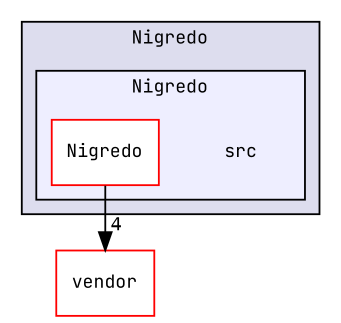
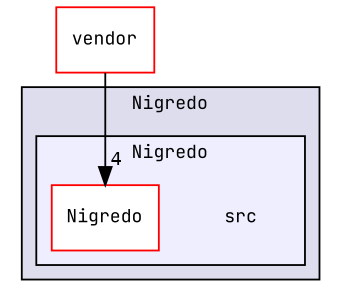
(105, 209) -> (105, 120)
